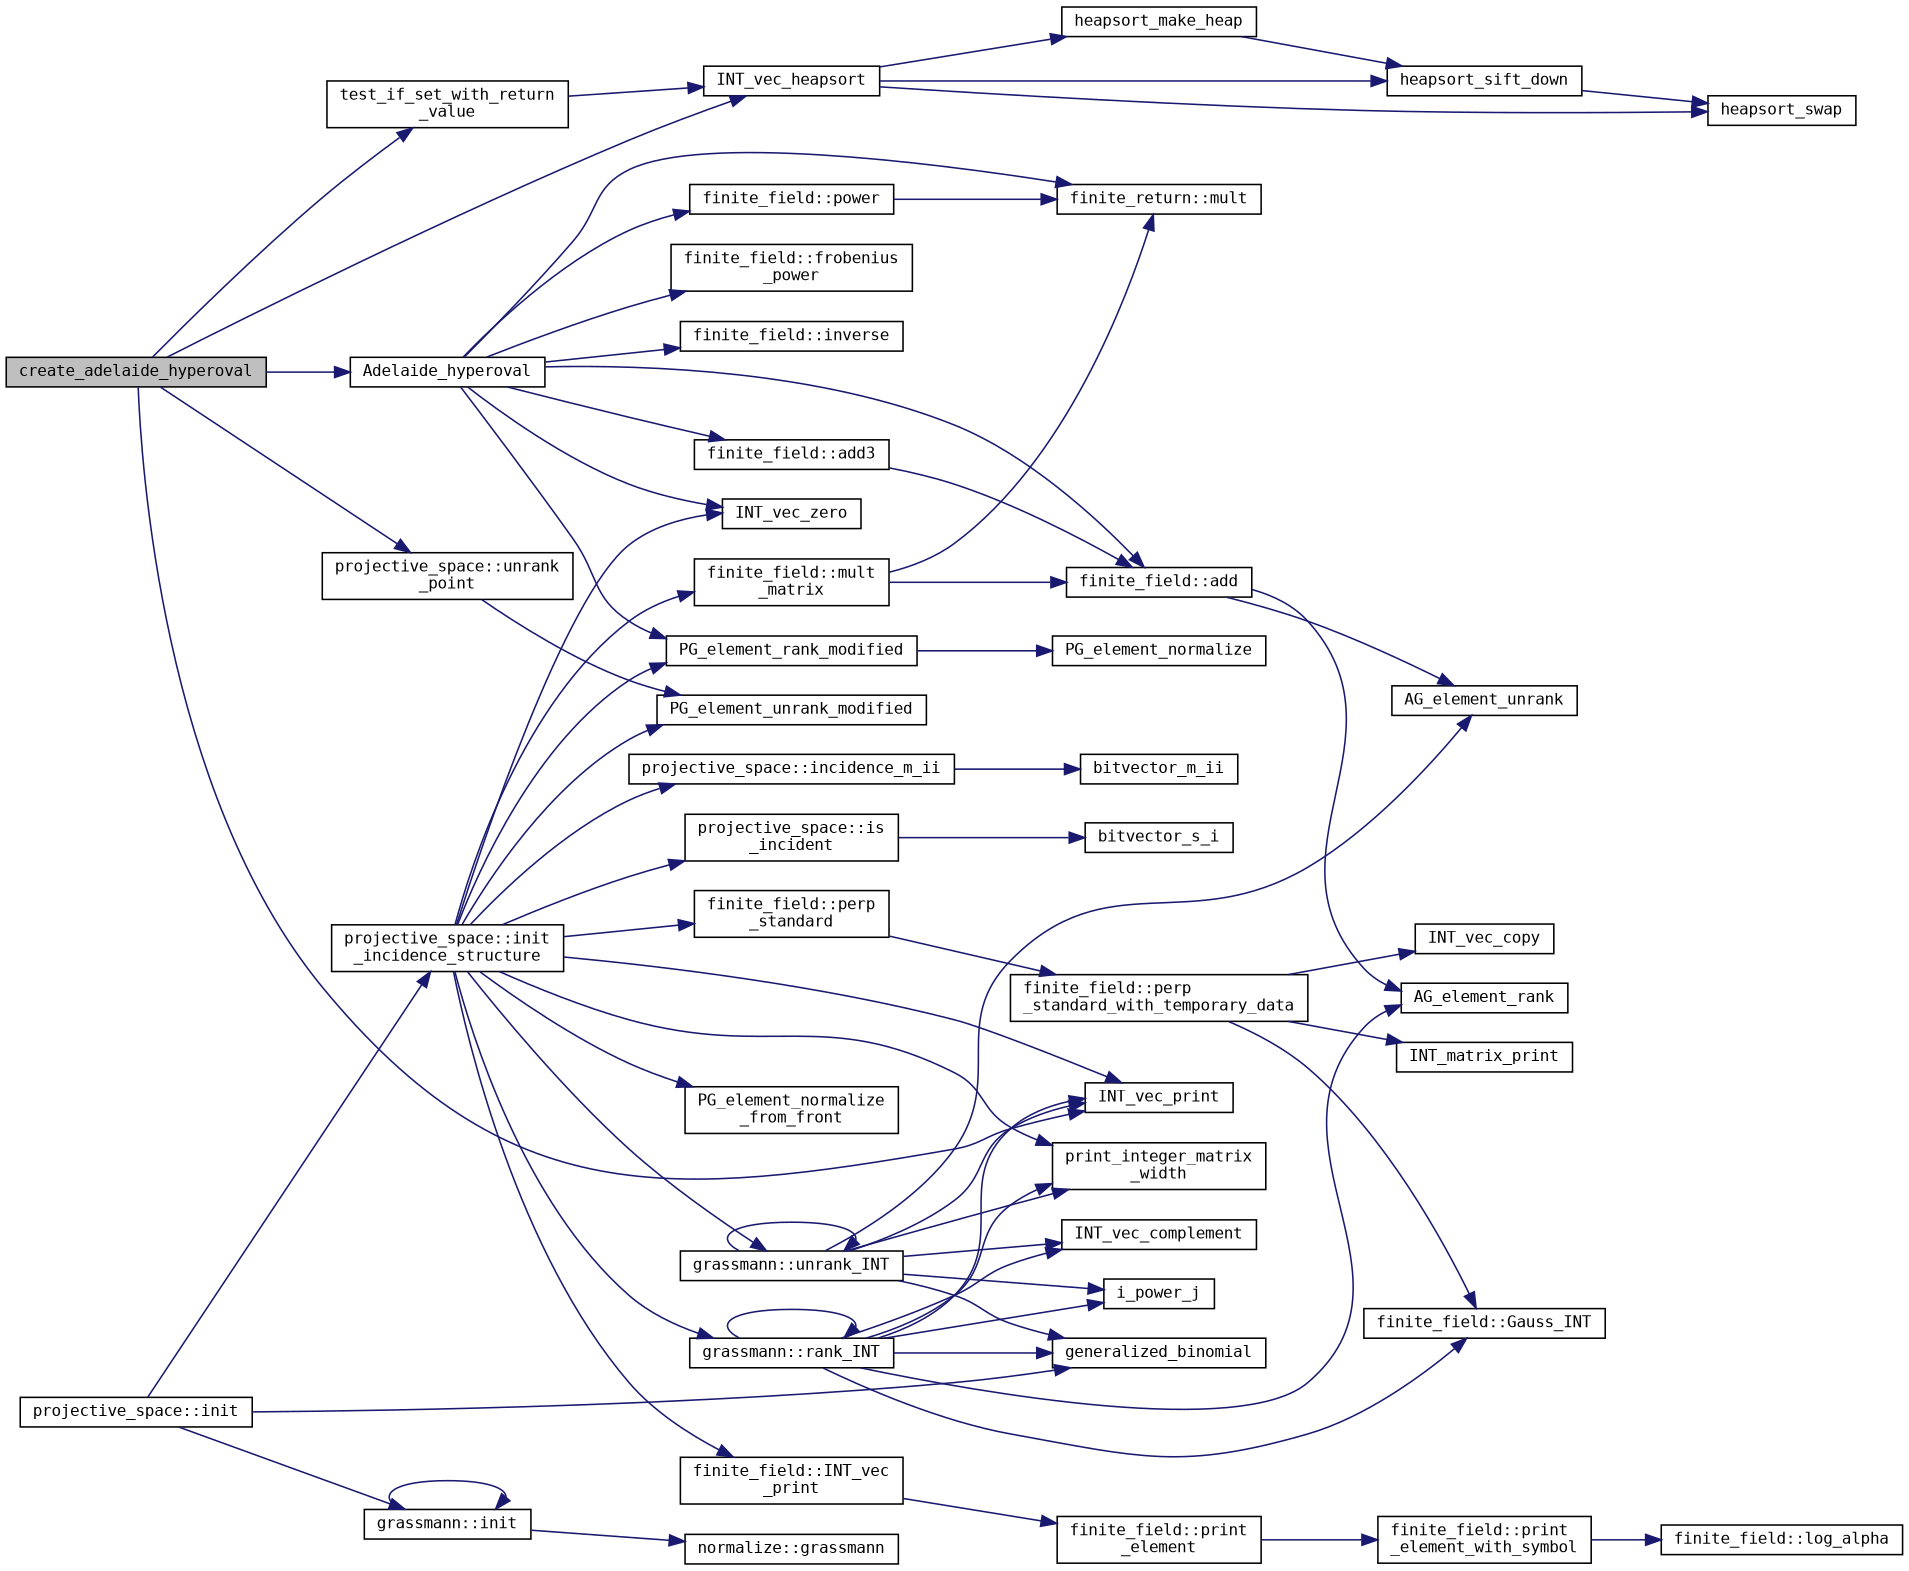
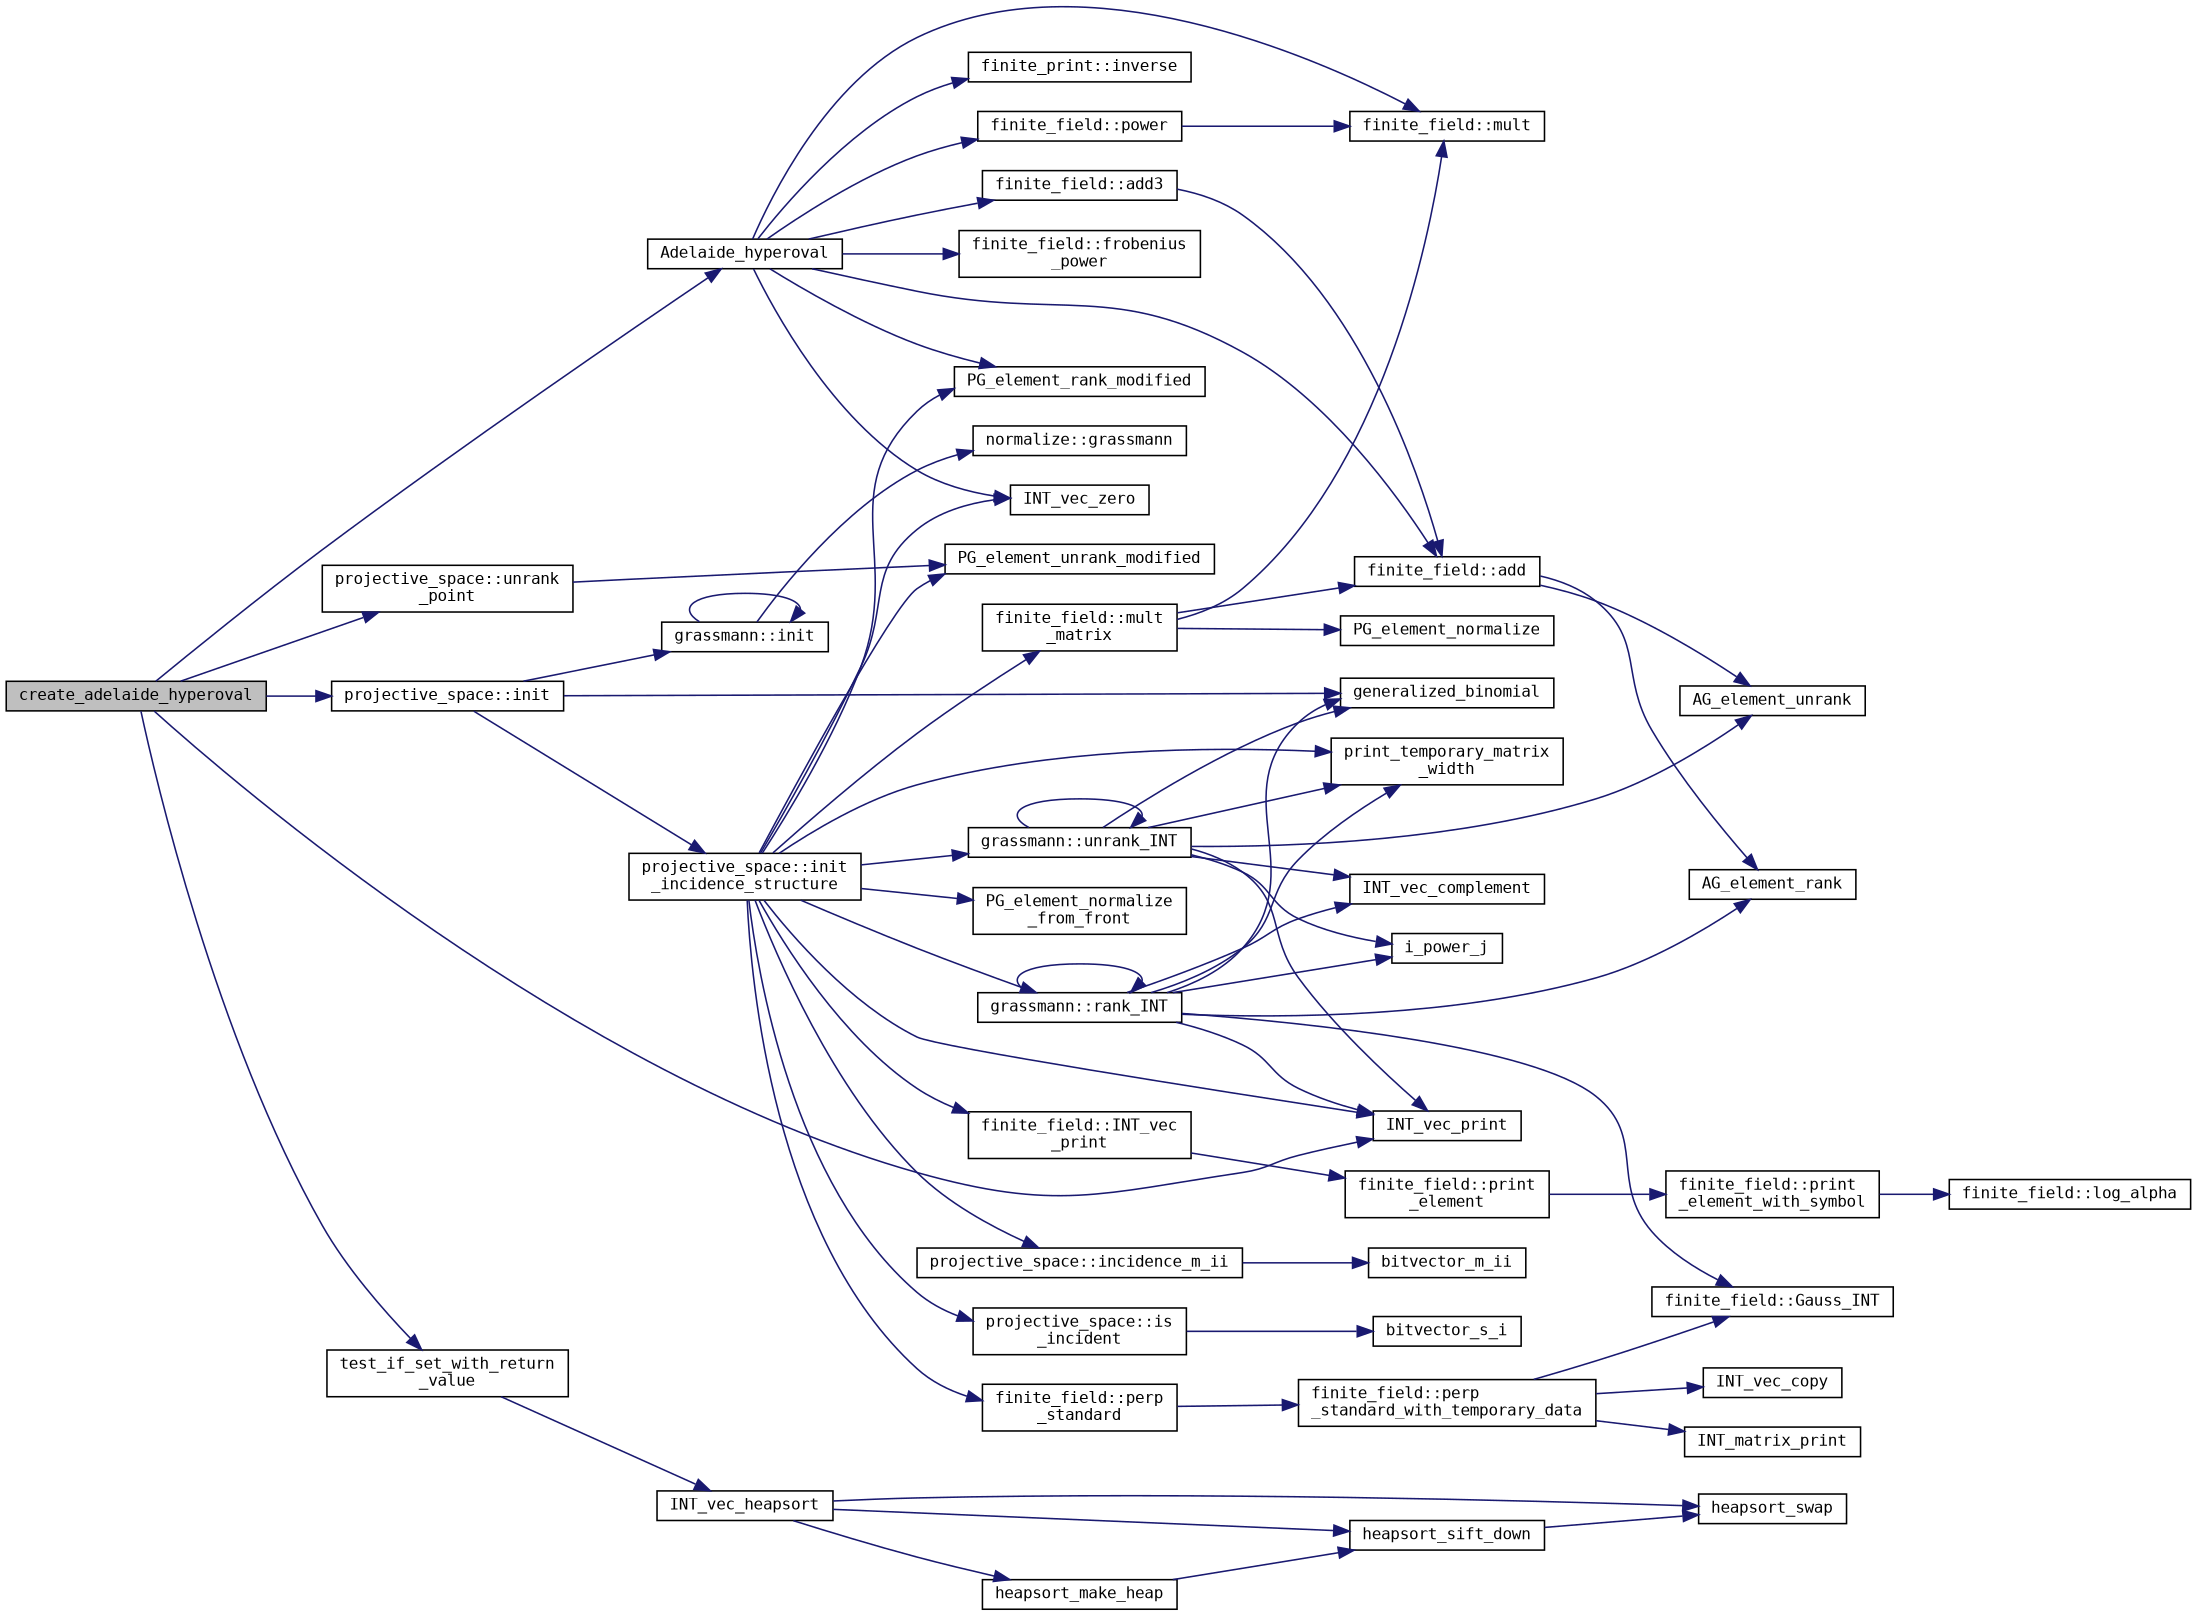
(1159, 199) -> (1447, 126)
(446, 222) -> (291, 696)
(792, 336) -> (1080, 67)
(977, 651) -> (1251, 629)
(1159, 1166) -> (1447, 762)
